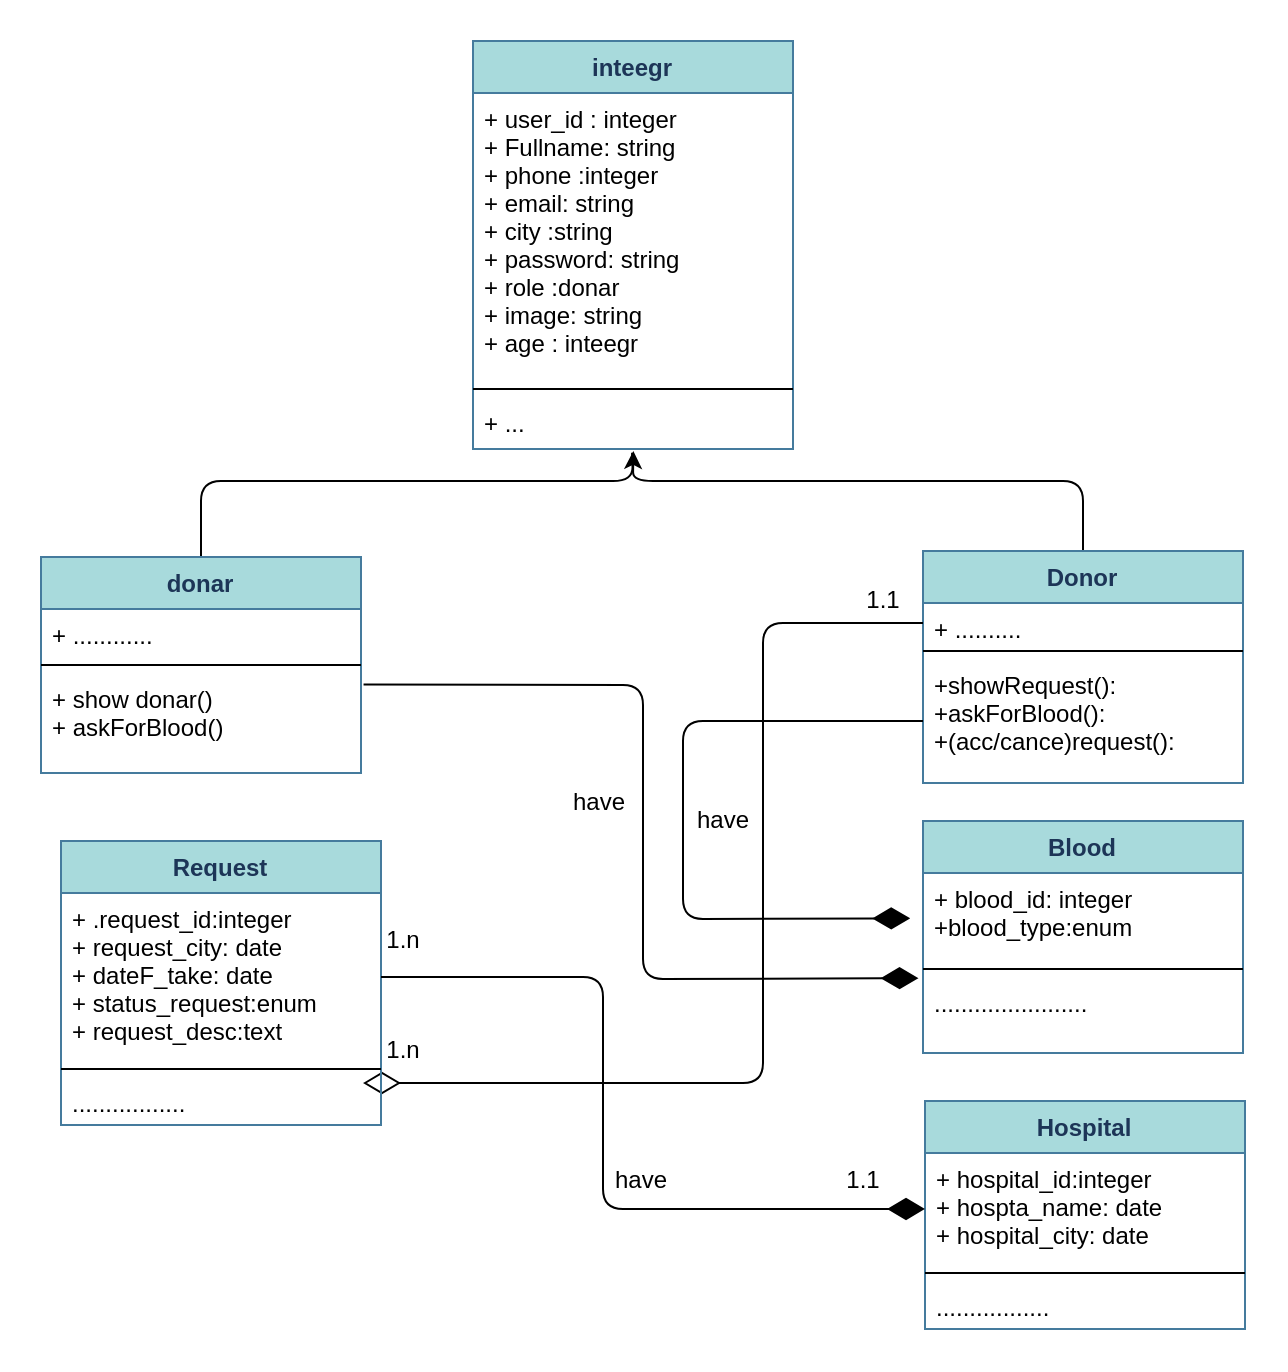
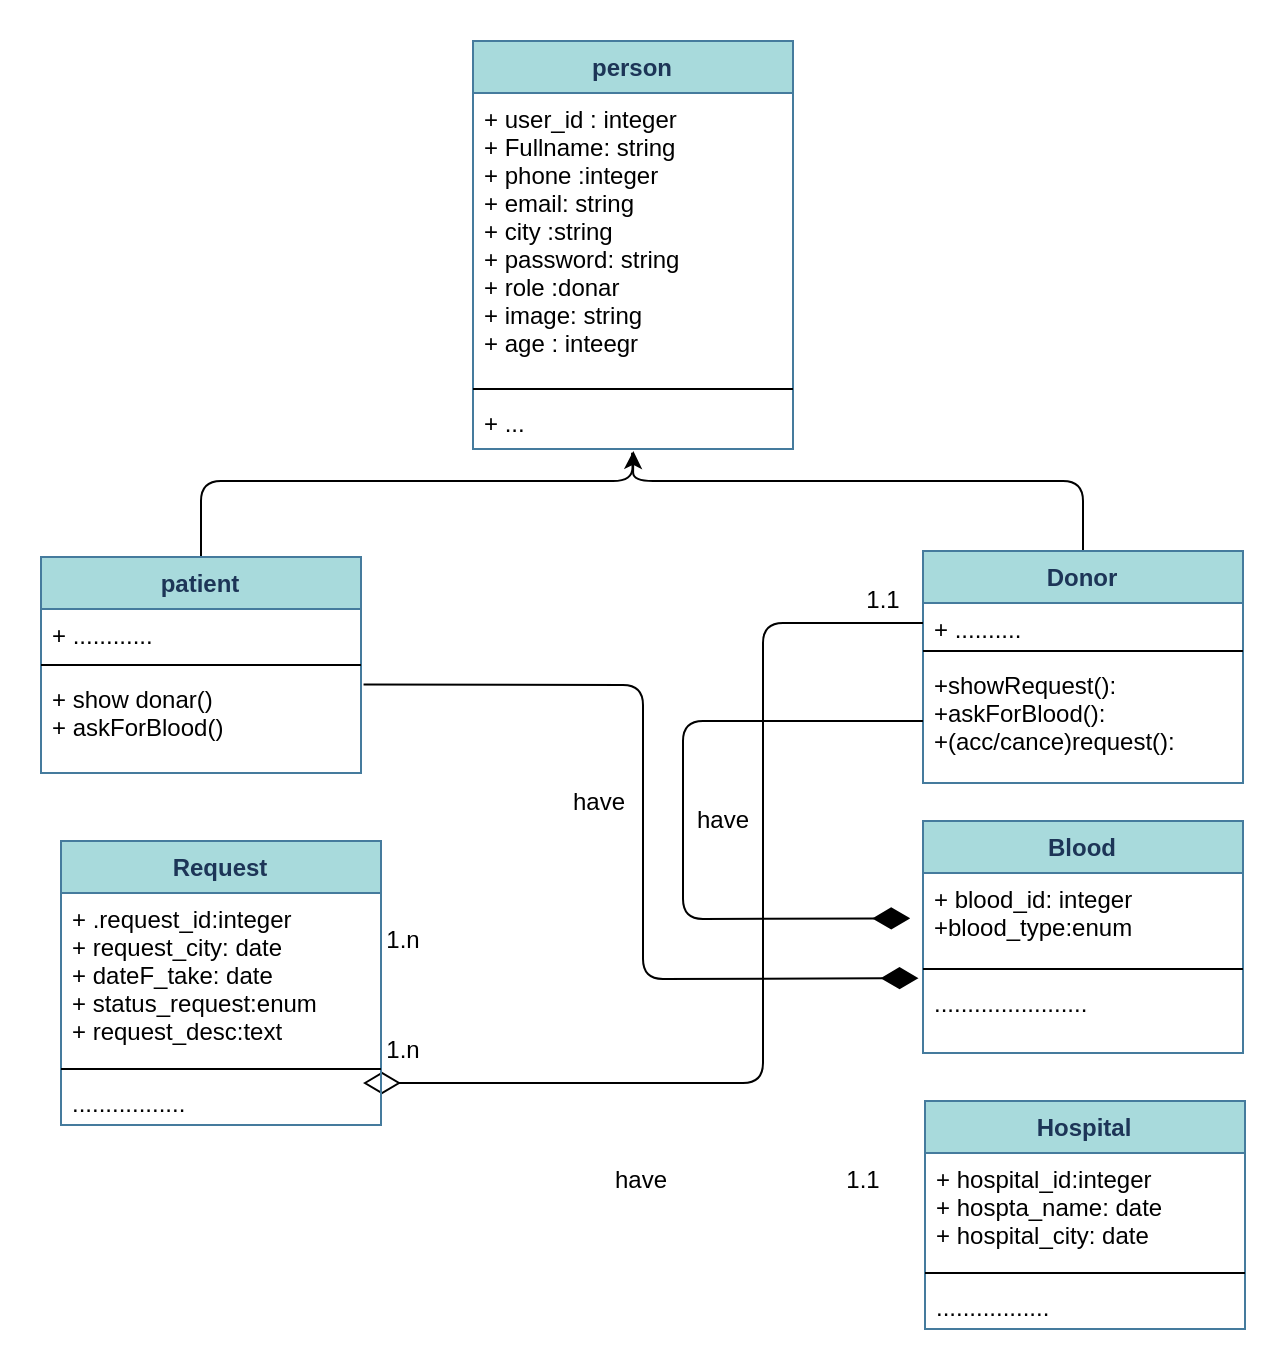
(632, 68) -> (632, 68)
(200, 584) -> (200, 584)
(603, 1126) -> none
